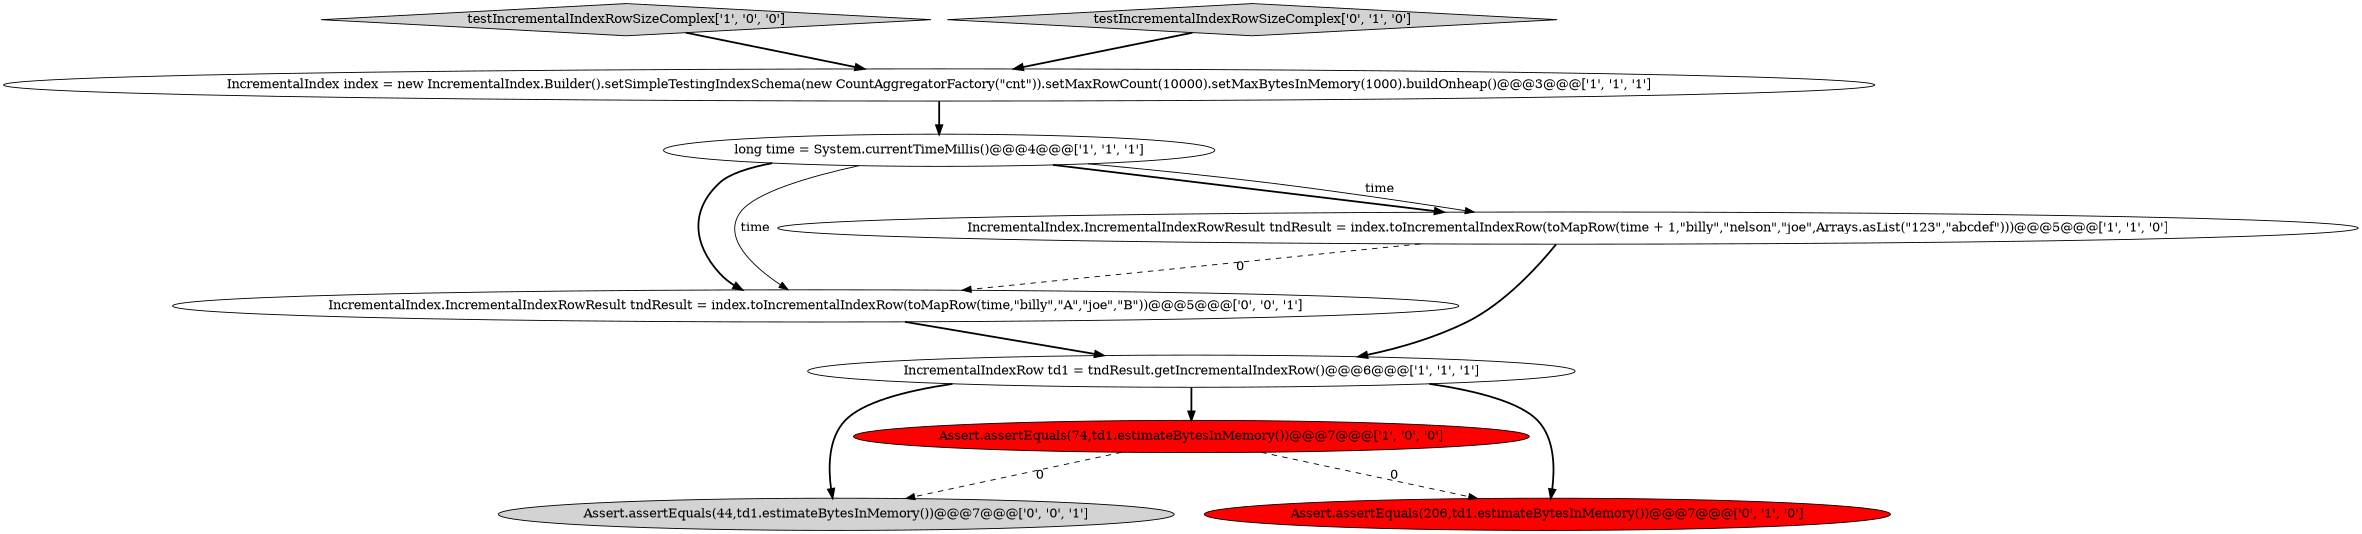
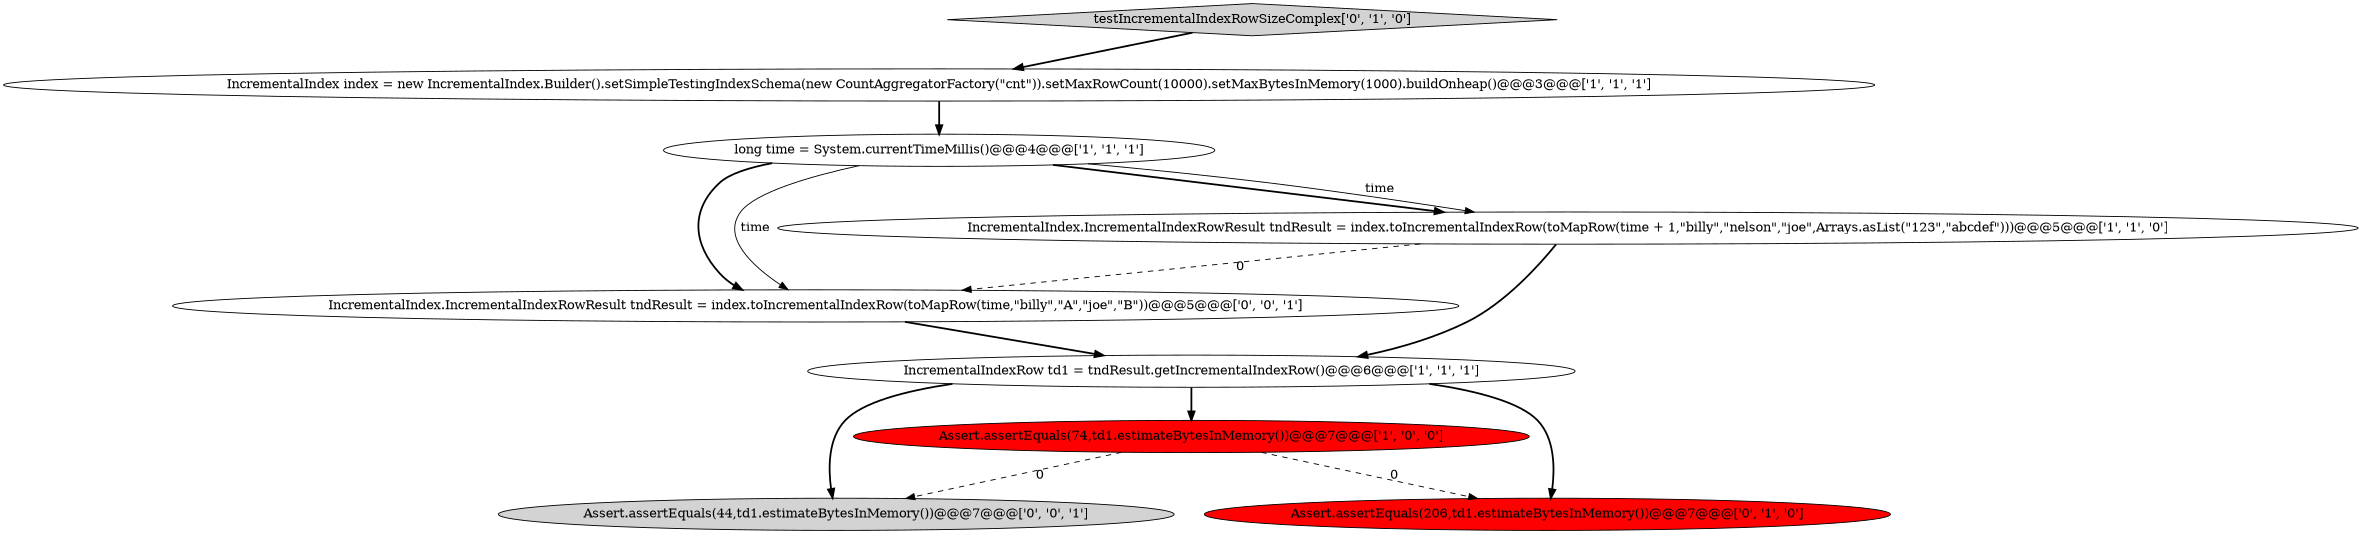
(626, 20) -> none
